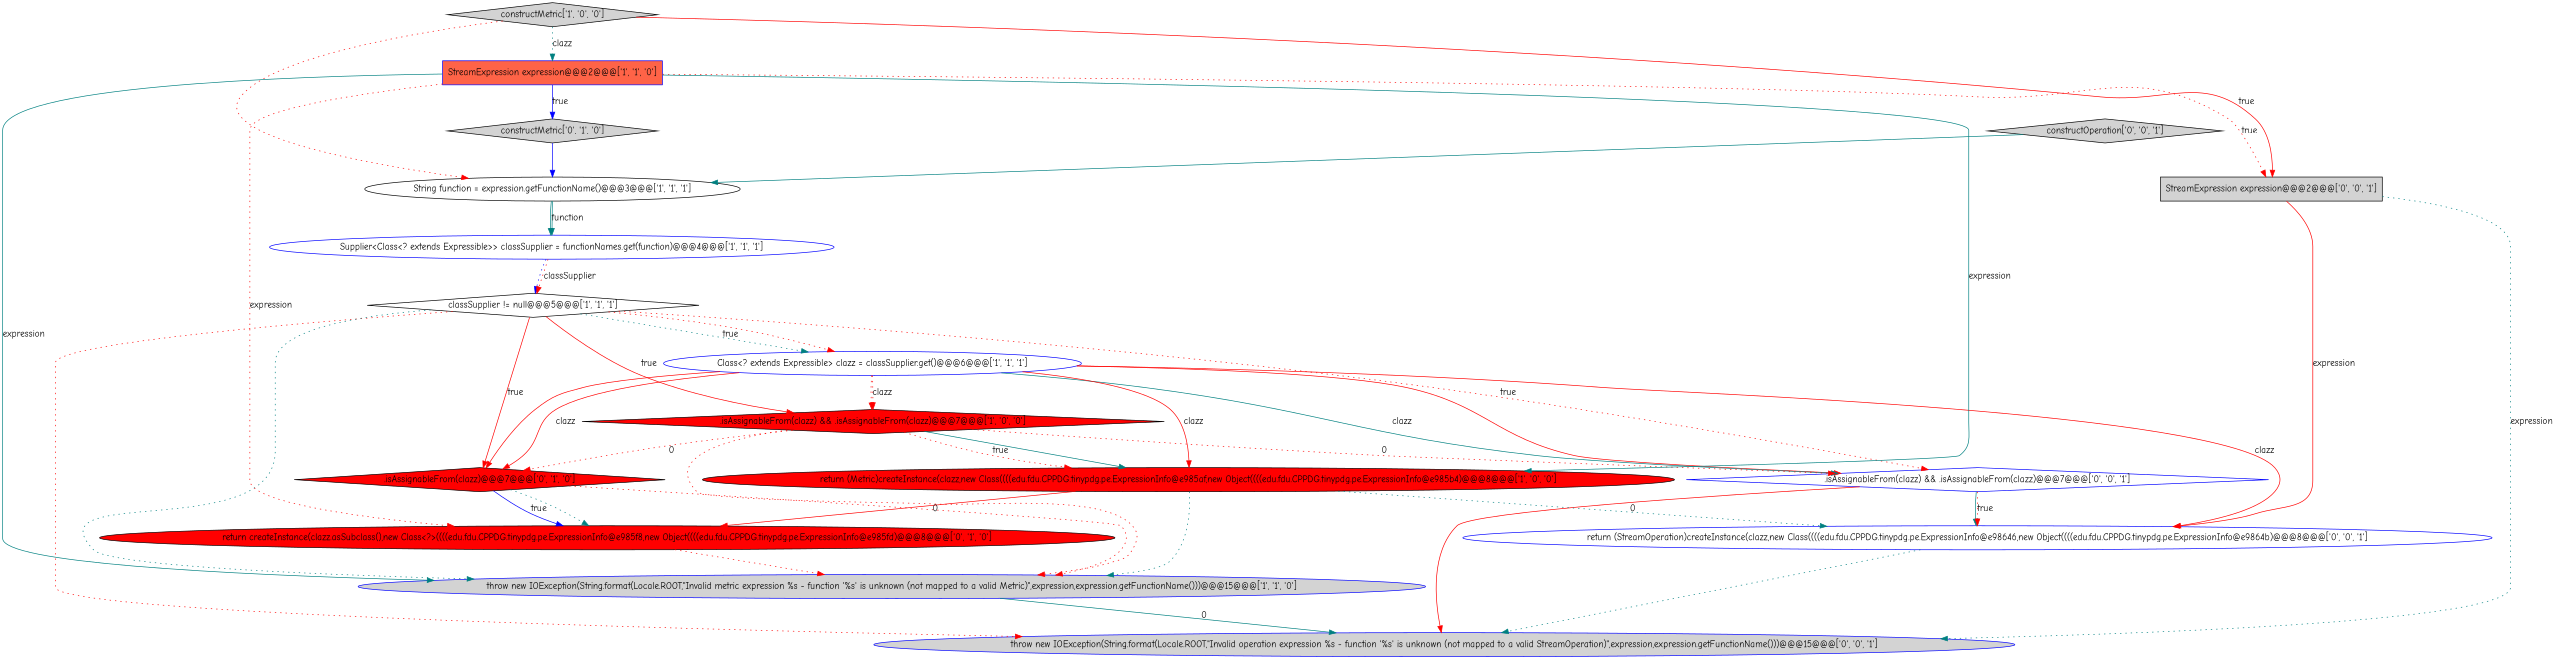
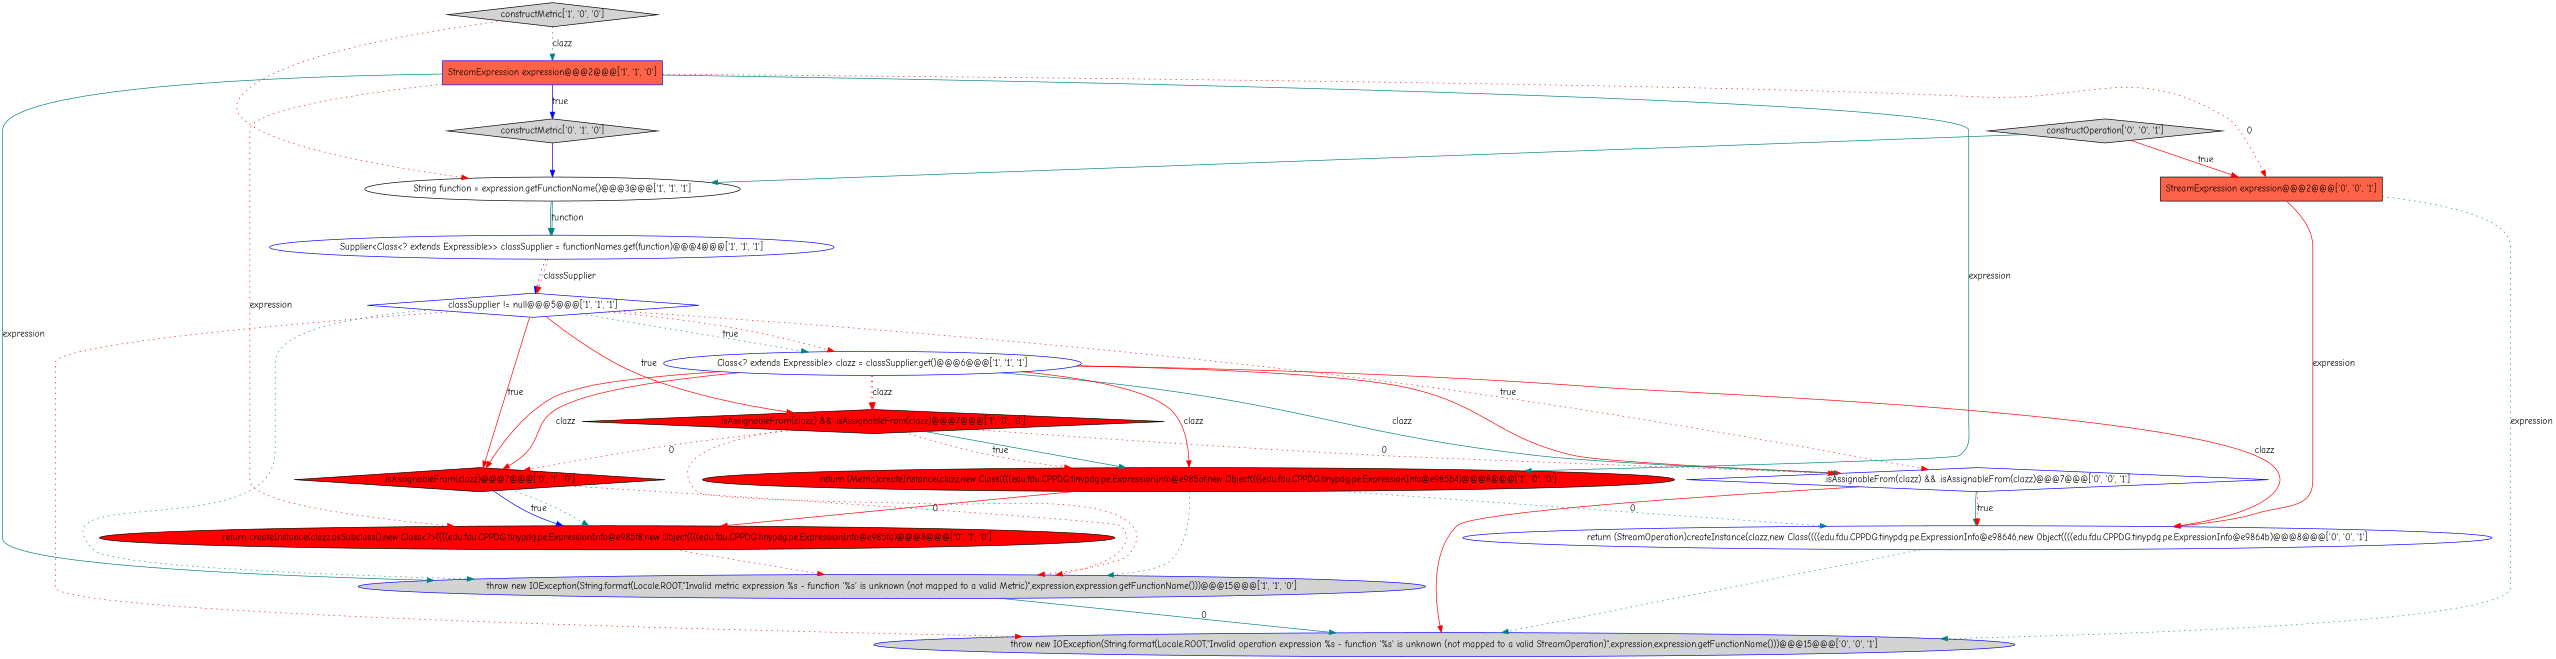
(1478, 51) -> (2181, 158)
(2250, 131) -> (2250, 131)
(2271, 189) -> (2271, 189)
(533, 305) -> (533, 305)
